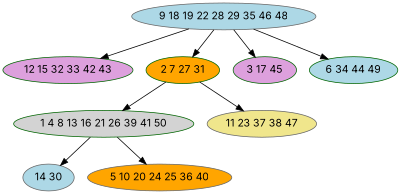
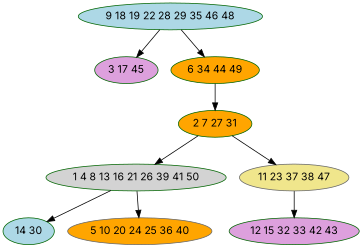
(224, 16) -> (170, 16)
(206, 40) -> (215, 93)
(148, 42) -> (294, 201)
(354, 70) -> (215, 70)
(49, 178) -> (29, 231)
